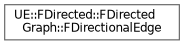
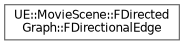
(92, 22) -> (92, 22)
